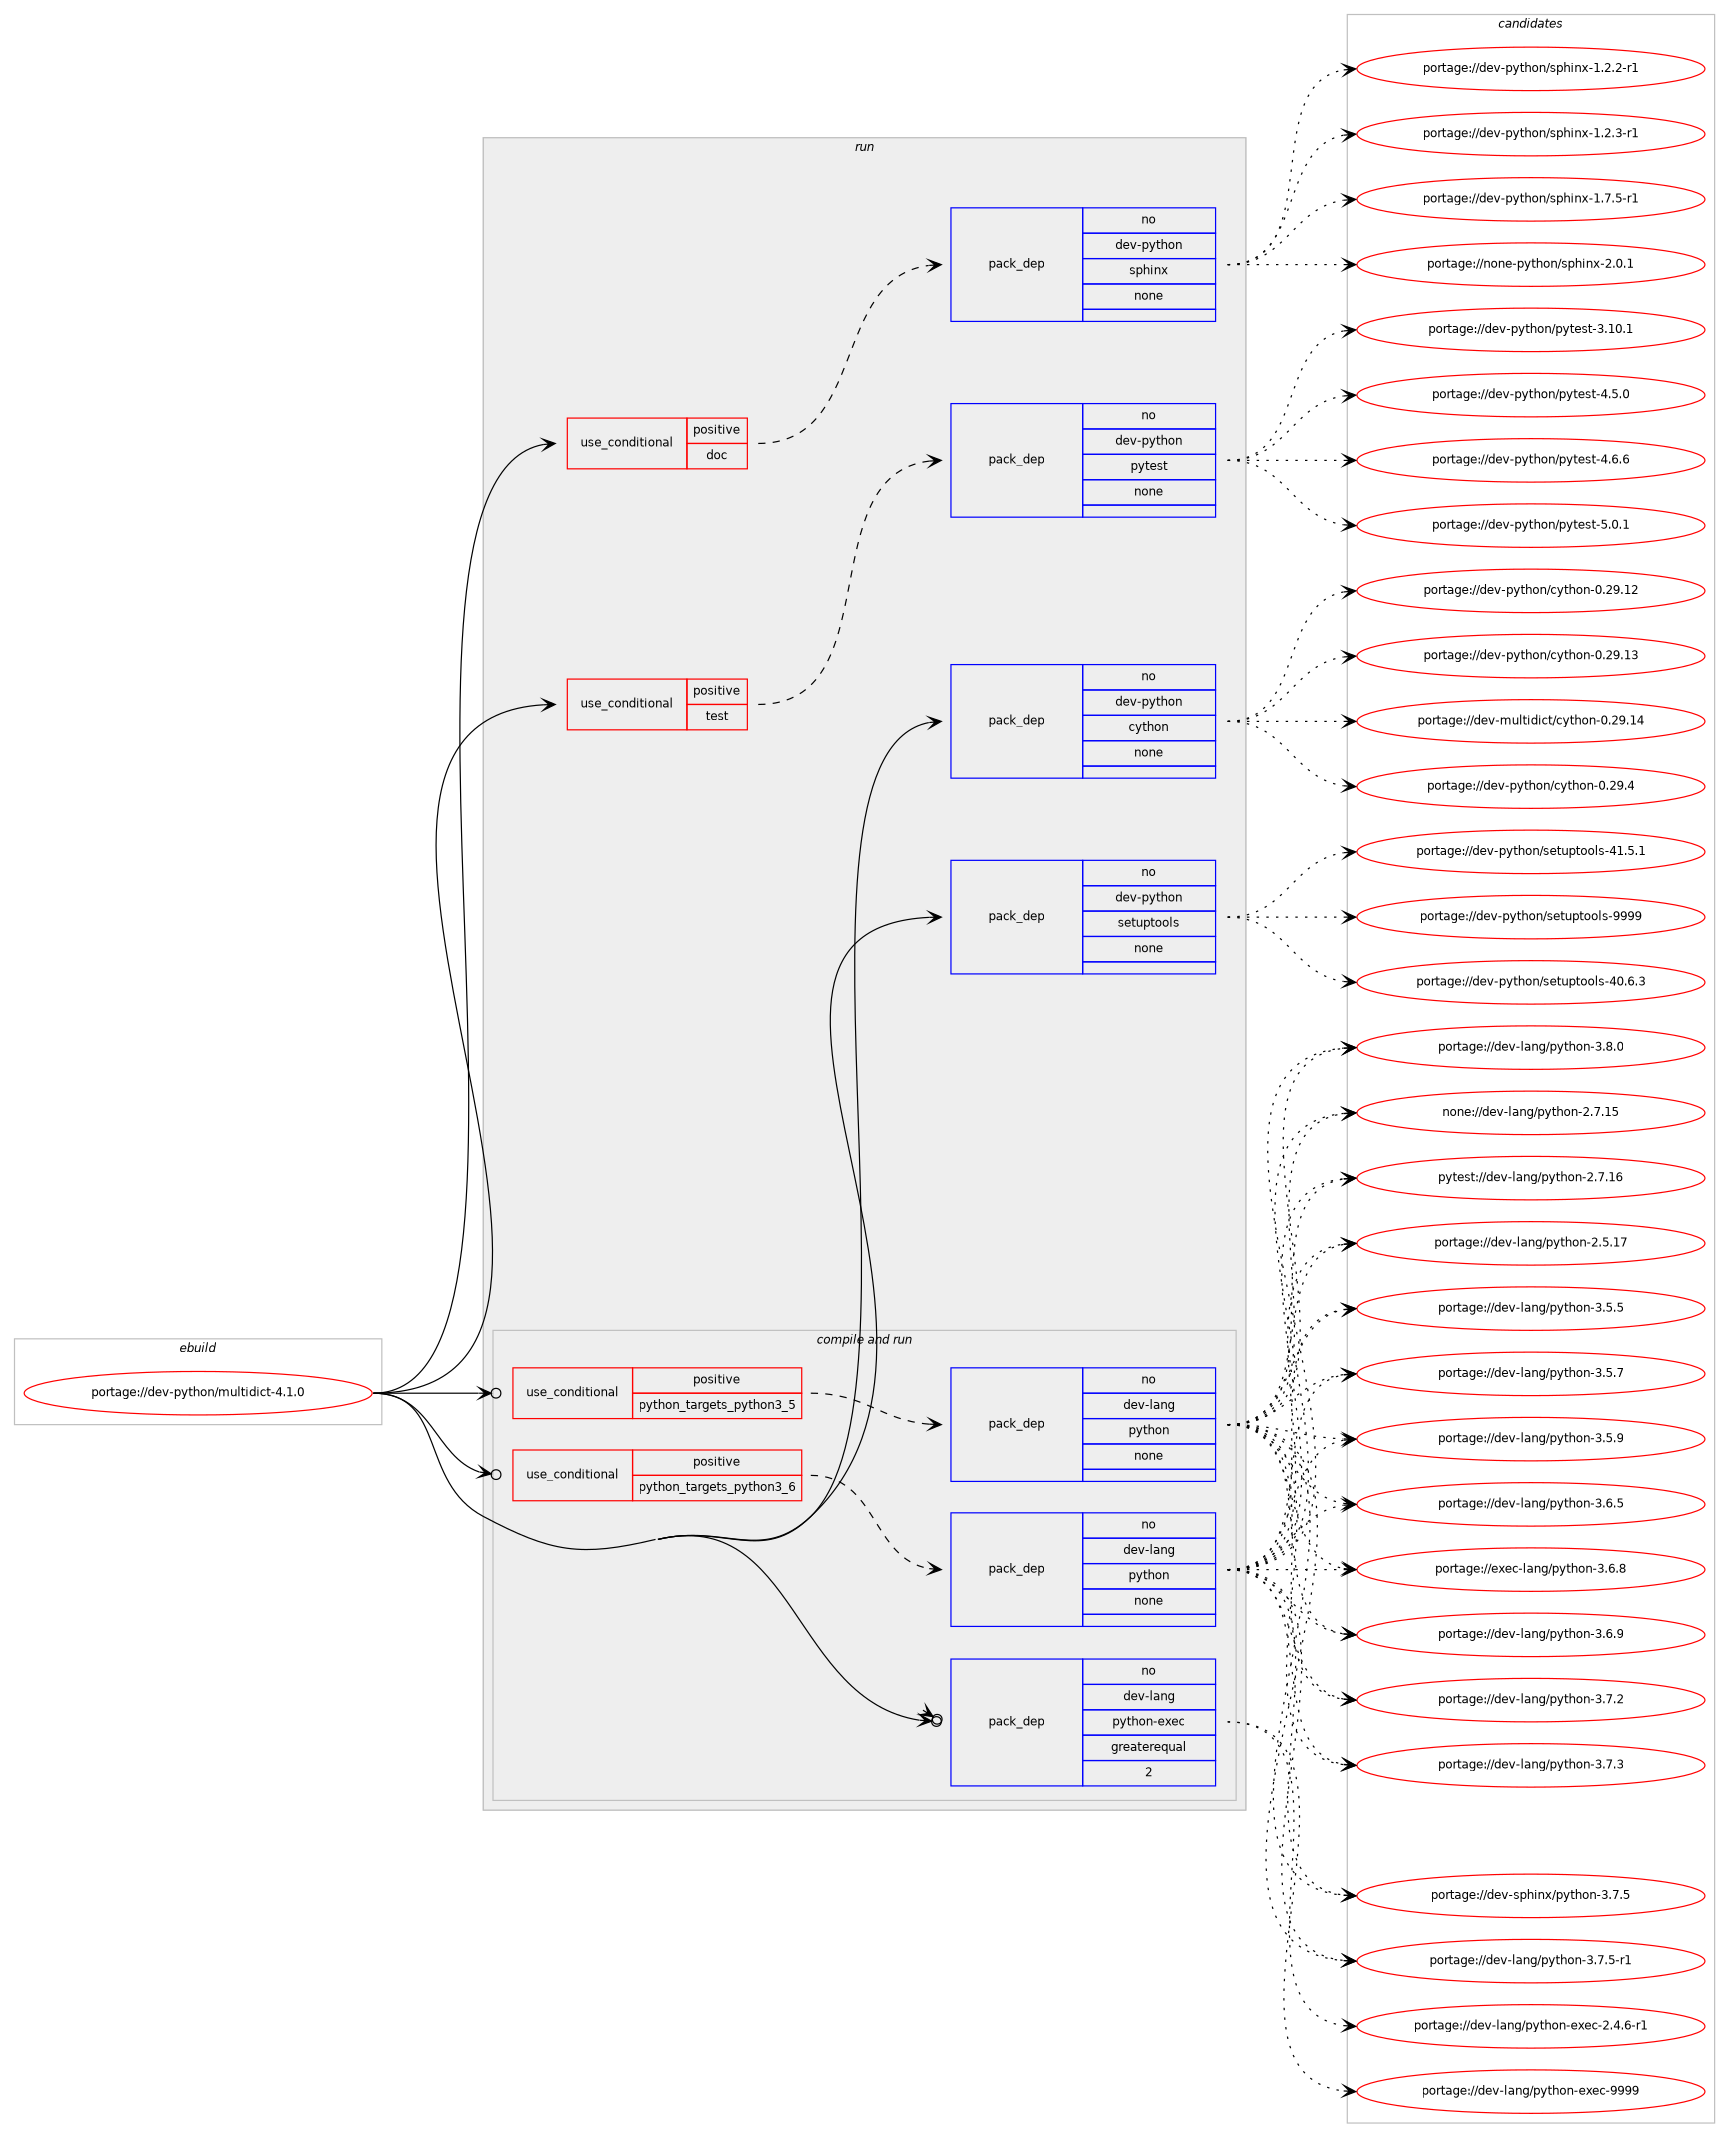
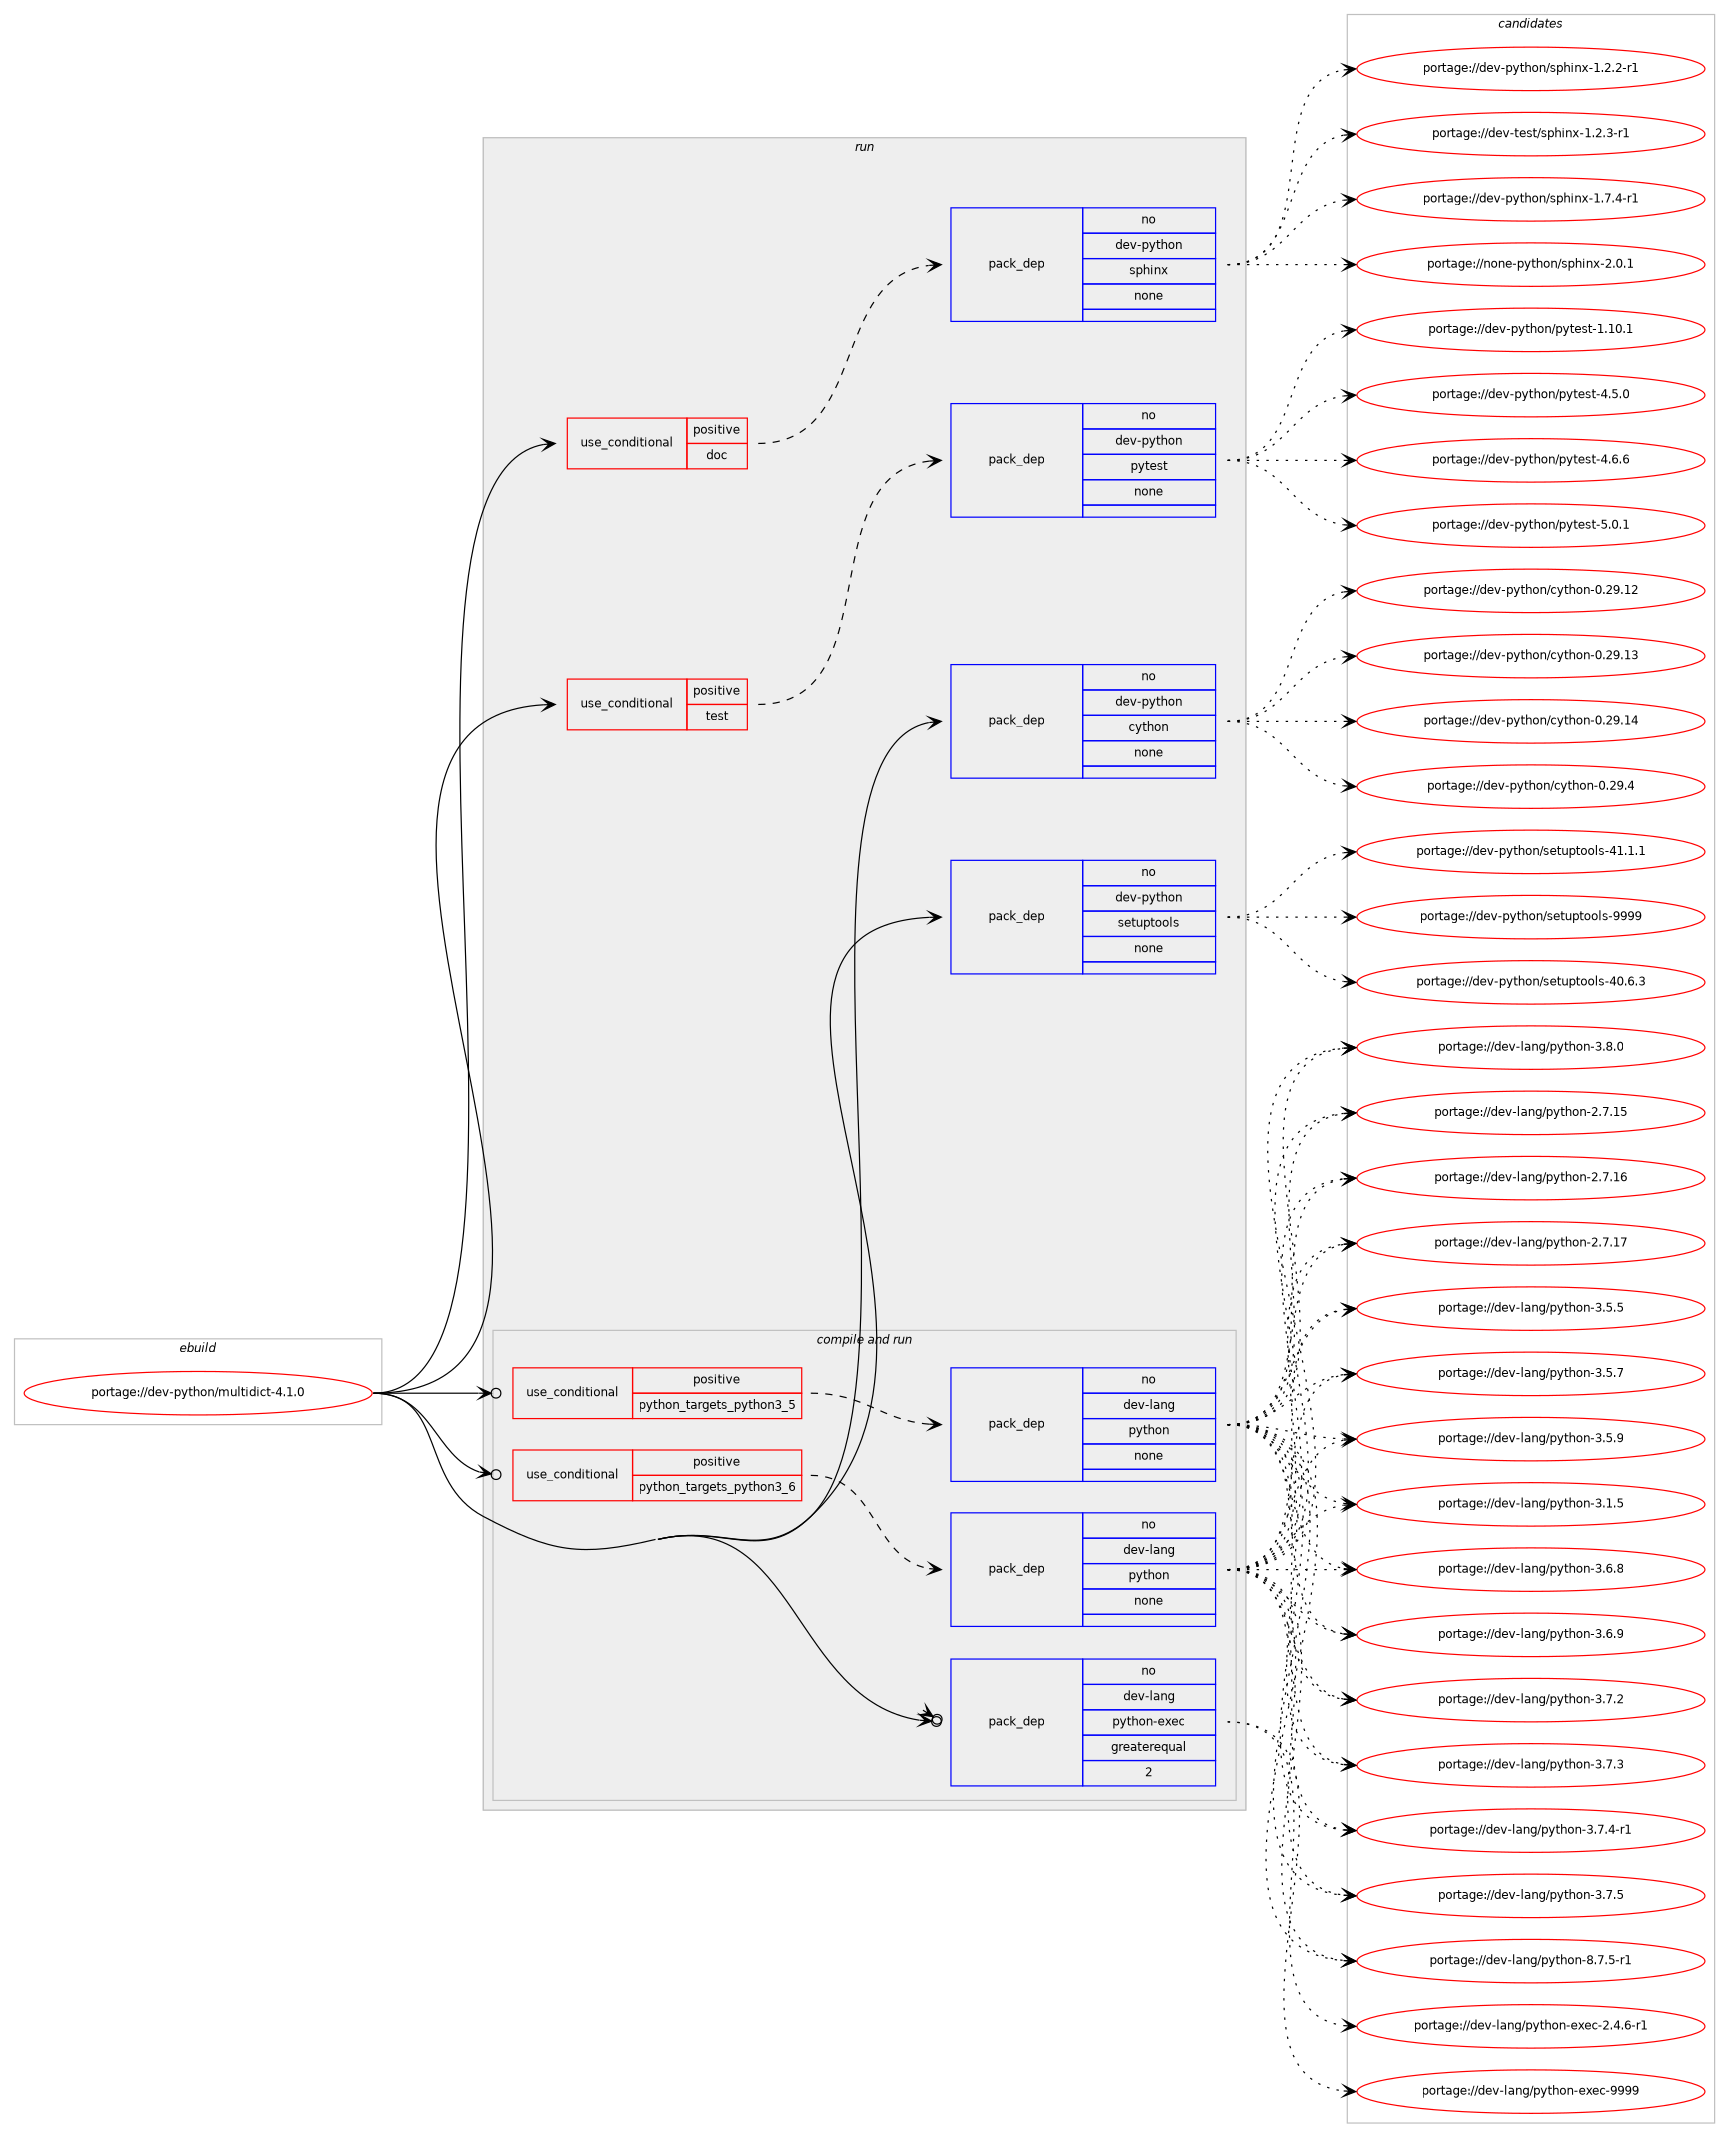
(1531, 134) -> (1531, 134)
(1531, 199) -> (1531, 199)
(1531, 330) -> (1531, 330)
(1531, 721) -> (1531, 721)
(1531, 852) -> (1531, 852)
(1531, 1113) -> (1531, 1113)
(1531, 1178) -> (1531, 1178)
(1531, 1243) -> (1531, 1243)
(1531, 1504) -> (1531, 1504)
(1531, 1570) -> (1531, 1570)
none -> (1531, 1831)
(1531, 1896) -> (1531, 1896)
(1531, 1961) -> (1531, 1961)
